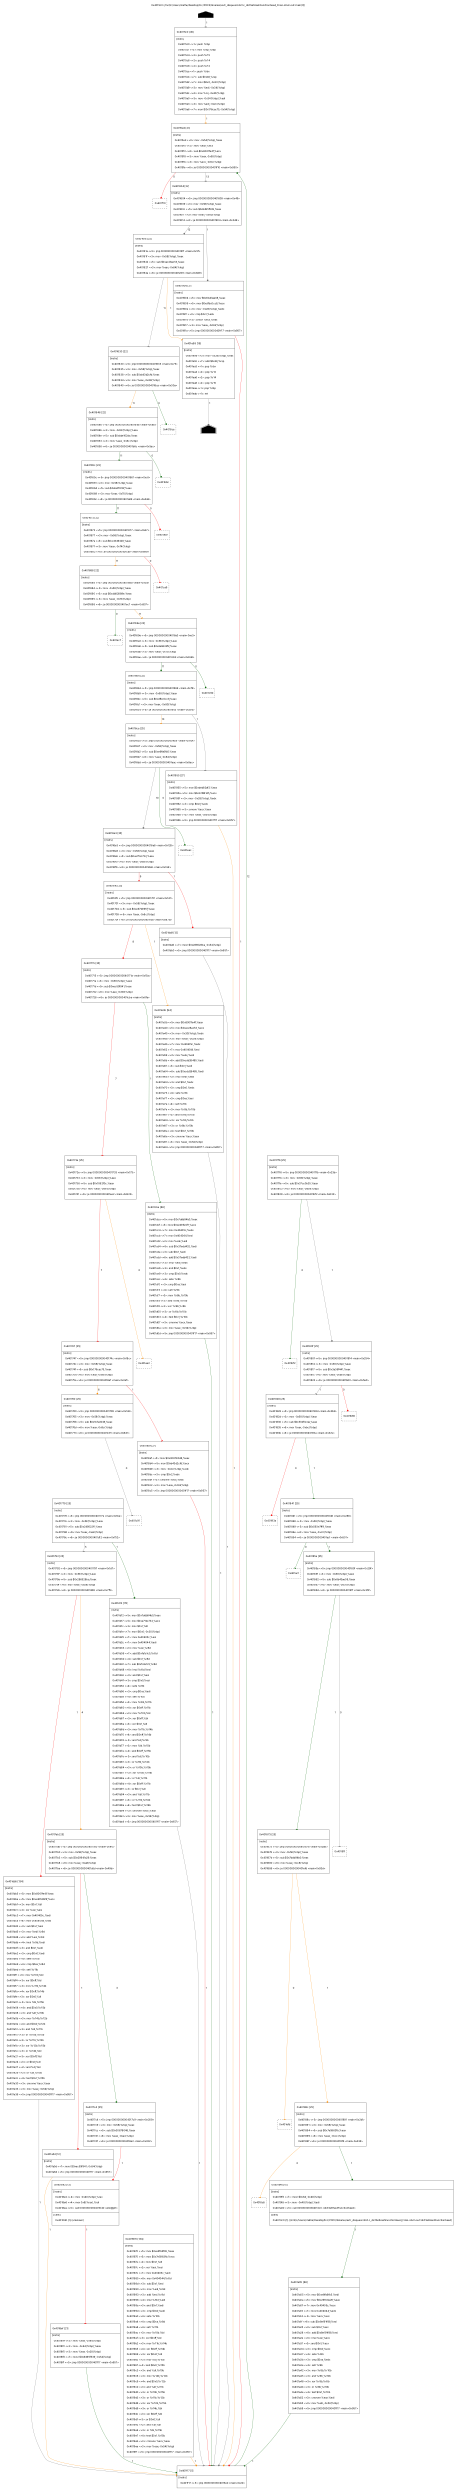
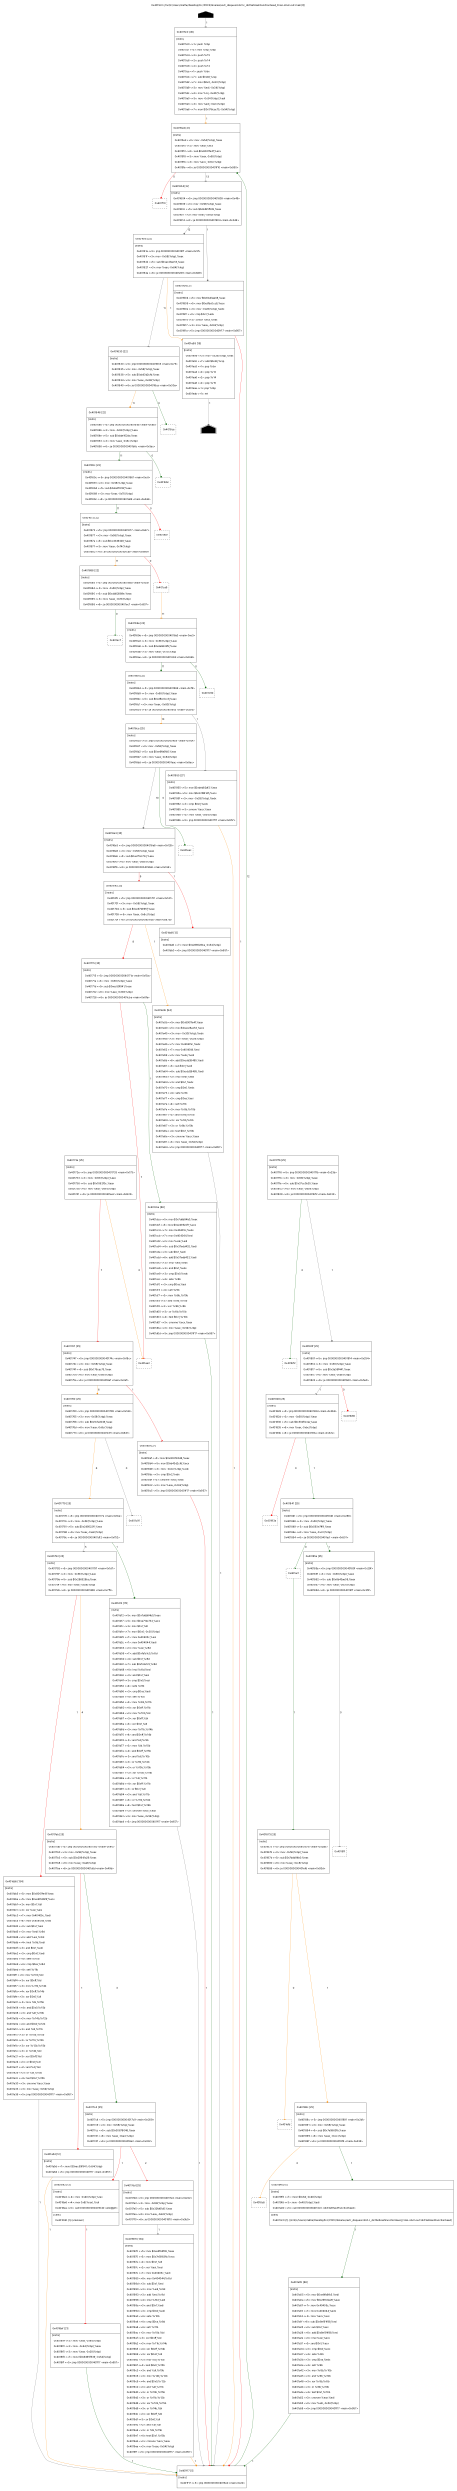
(138, 614) -> (161, 605)
(109, 1078) -> (139, 1179)
none -> (93, 1468)
(226, 1708) -> none
(316, 1712) -> (293, 1704)
none -> (158, 2203)
